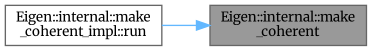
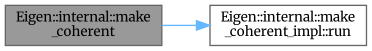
(179, 25) -> (179, 25)
